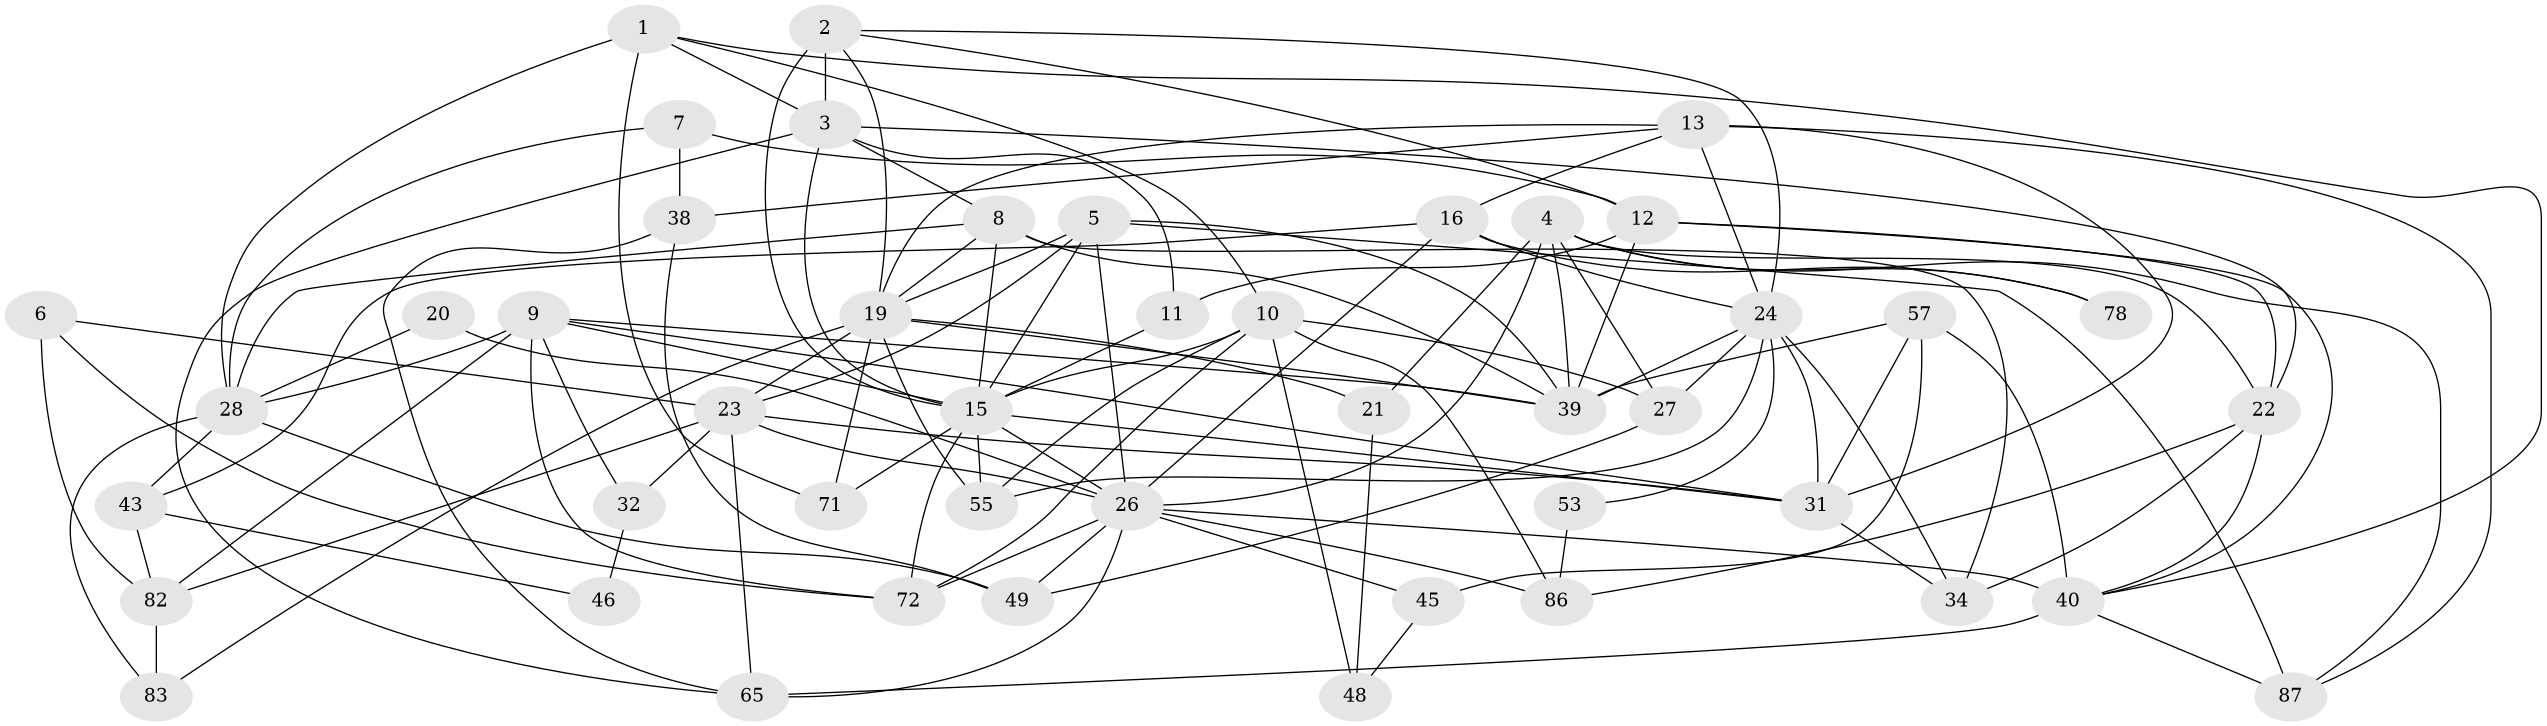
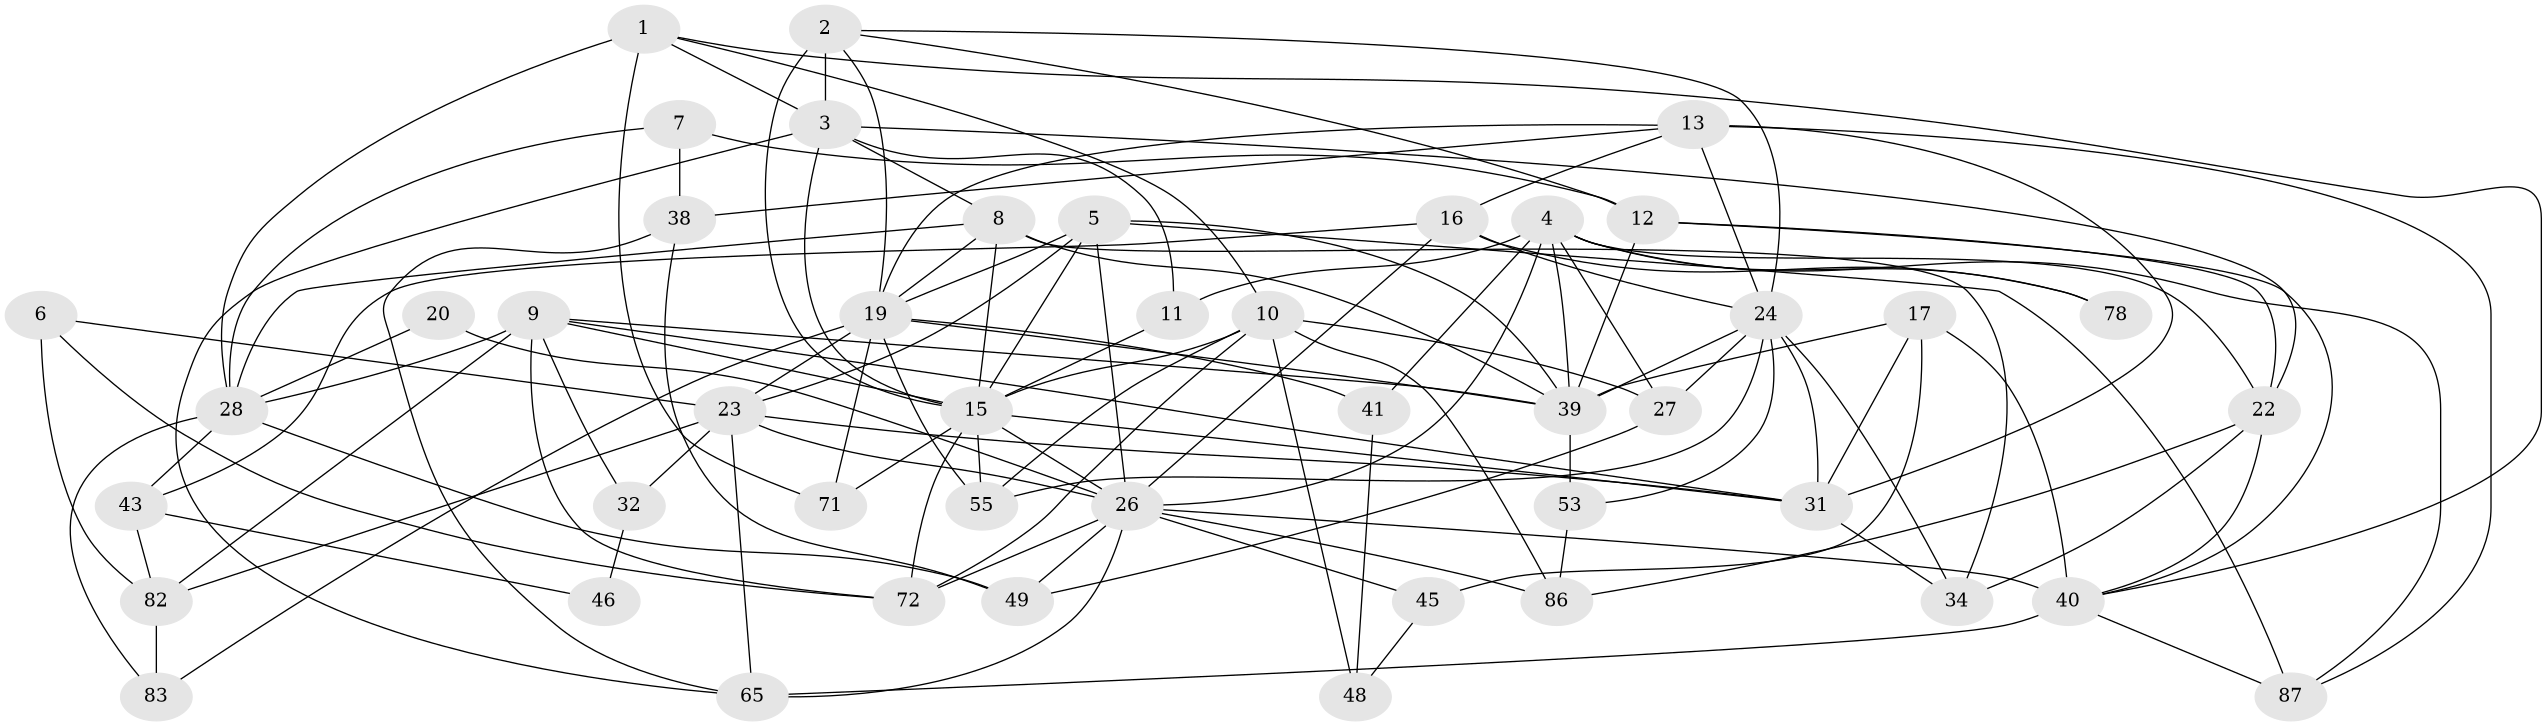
(1429, 267) -> (1360, 268)
(1920, 315) -> (1920, 315)
(1374, 411) -> (1374, 411)
none -> (1570, 460)
